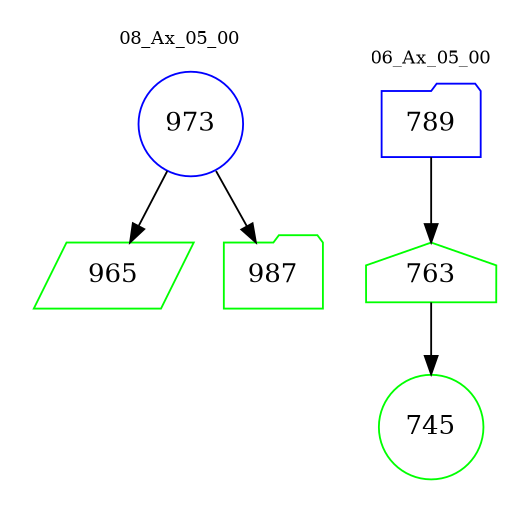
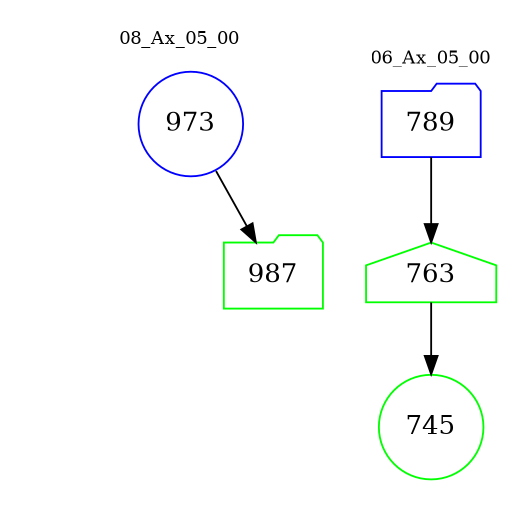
(114, 276) -> none
